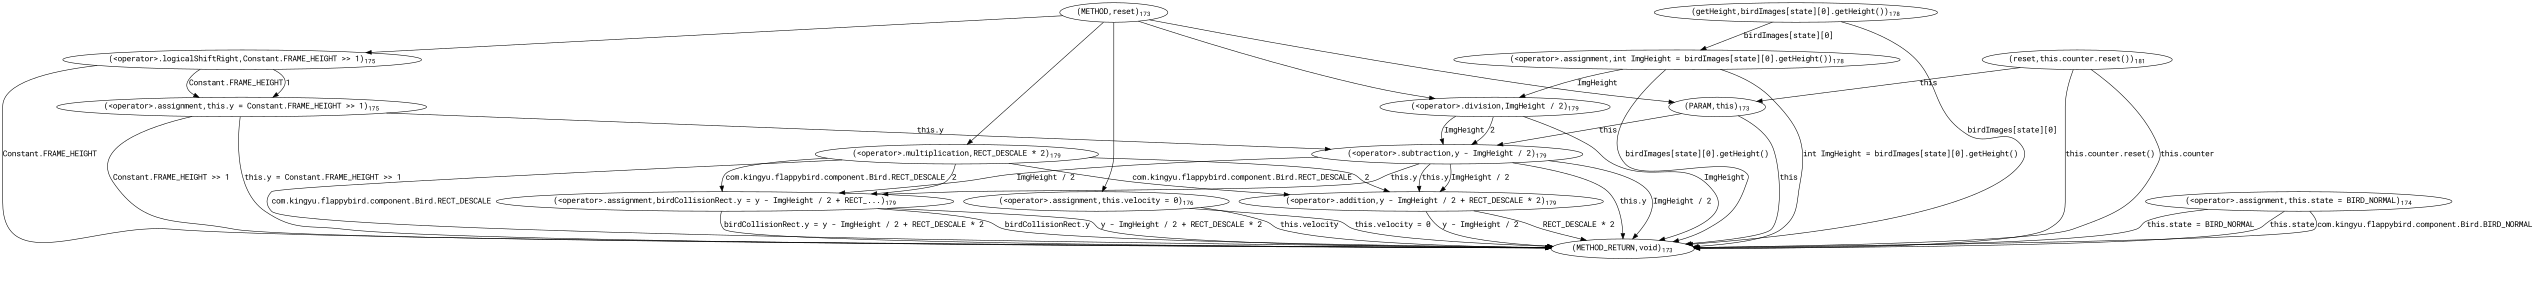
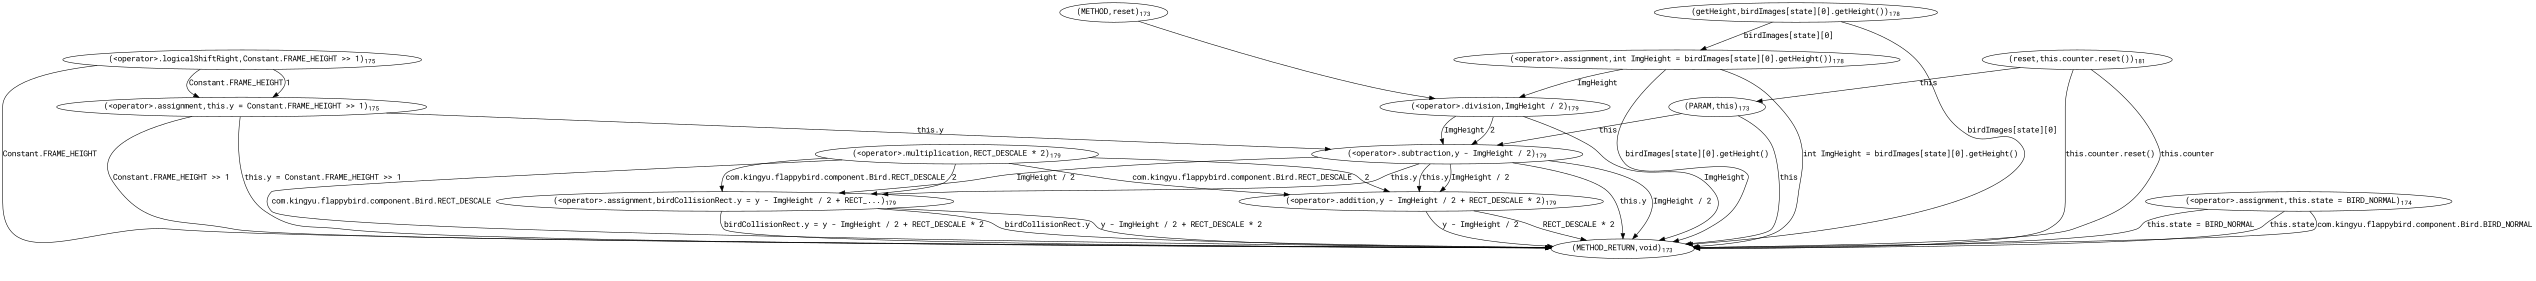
(717, 34) -> none
(1408, 66) -> none
(1037, 81) -> none
(1096, 201) -> none
